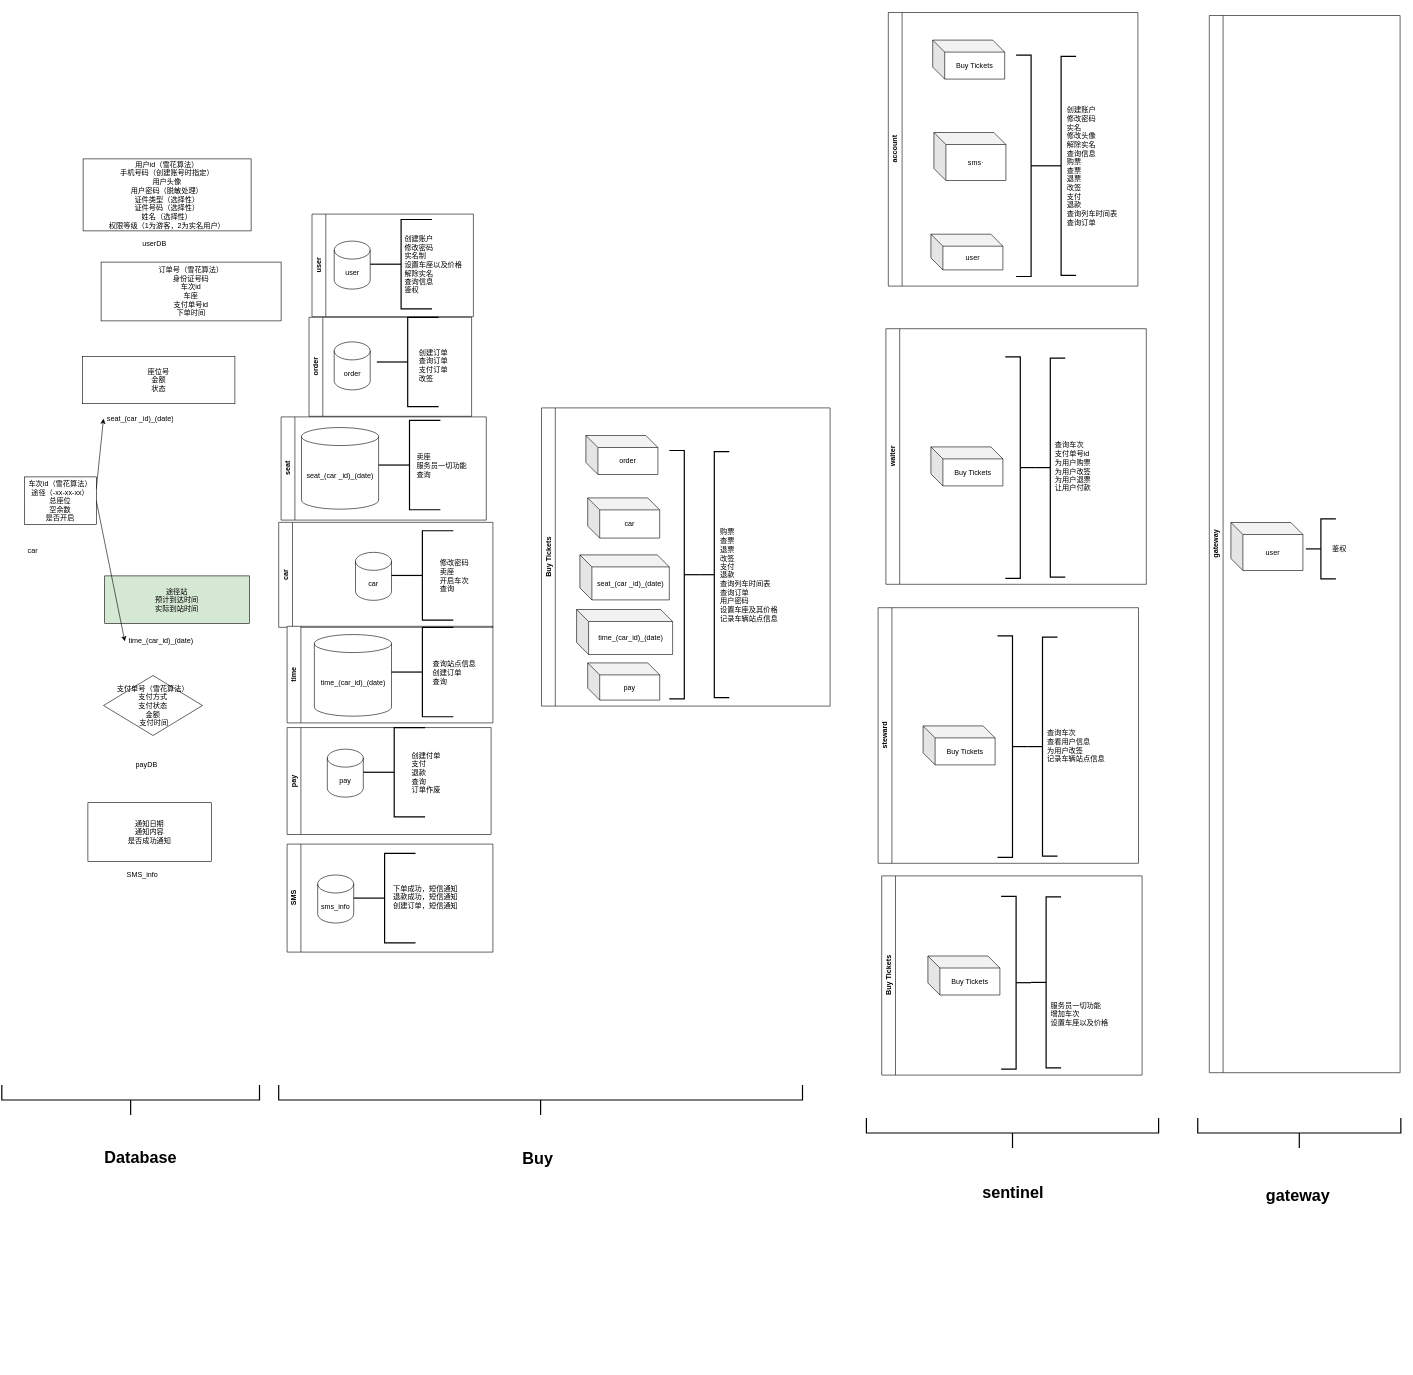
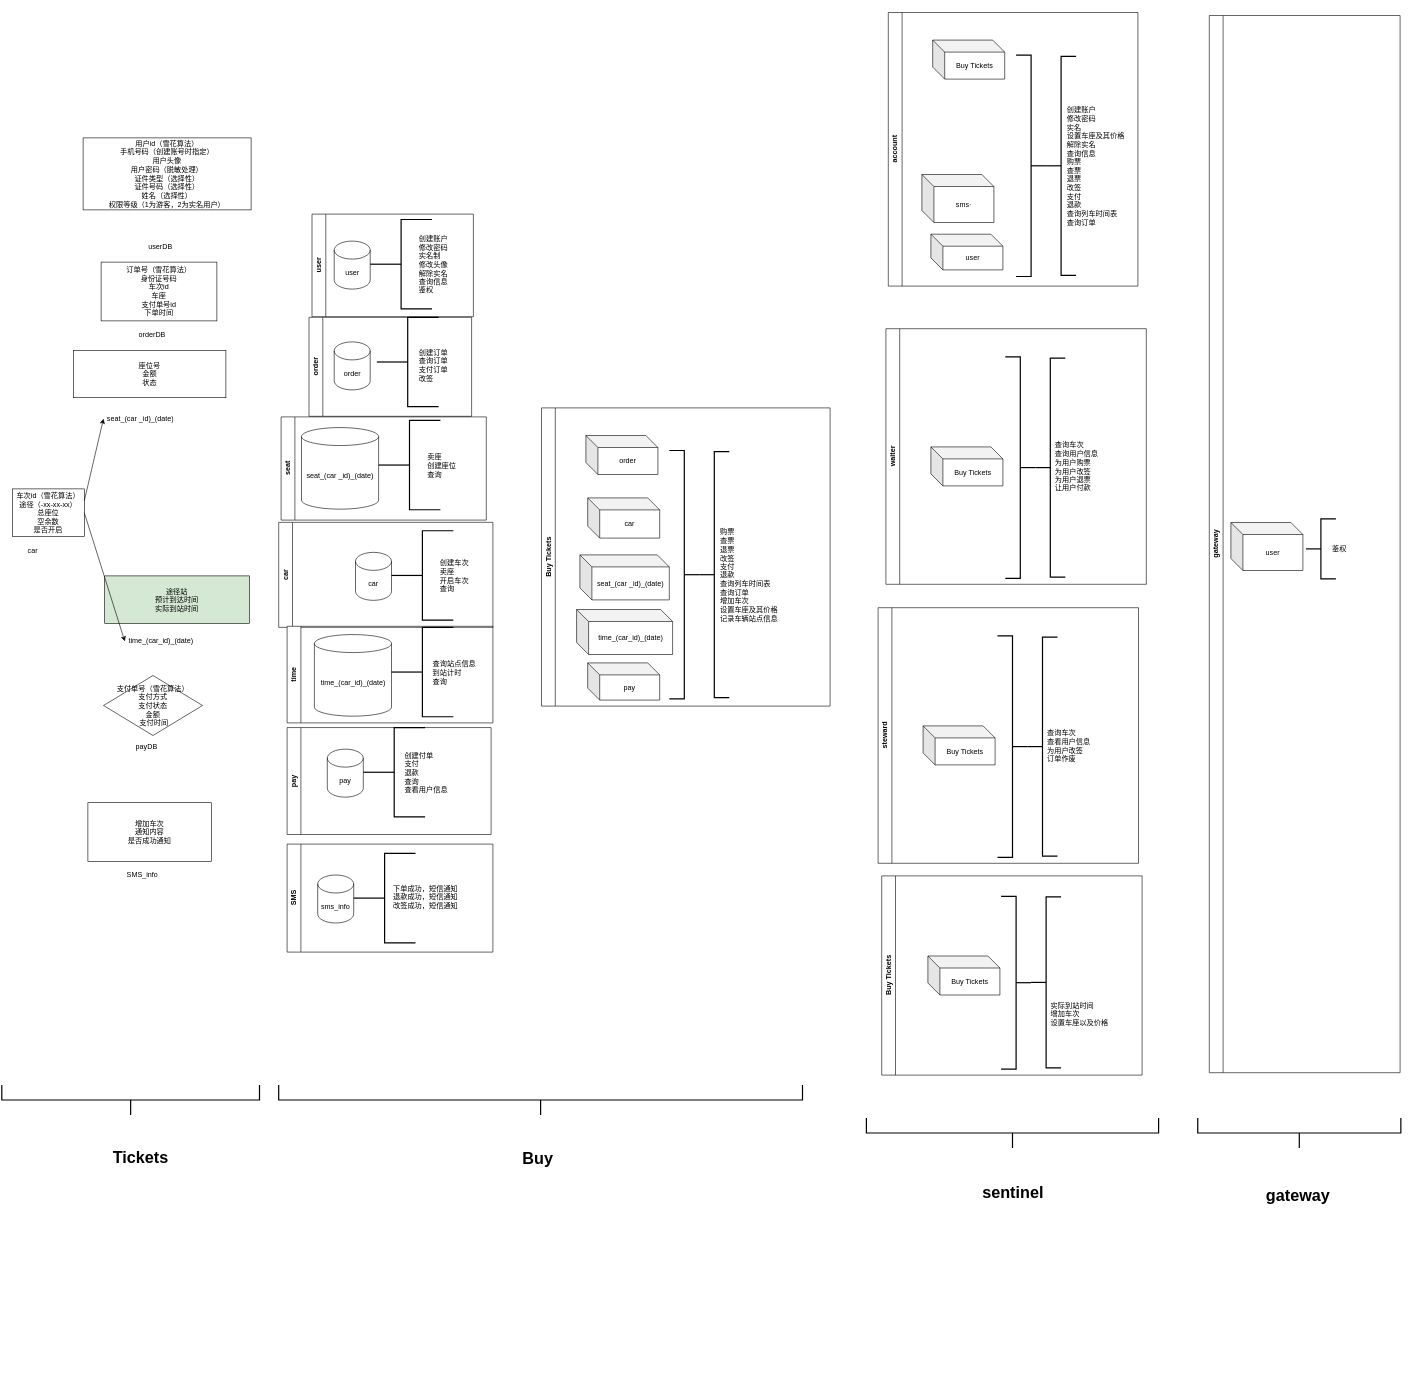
(970, 156) -> (958, 198)
(1092, 166) -> (1096, 166)
(167, 195) -> (167, 174)
(163, 243) -> (169, 246)
(434, 264) -> (434, 264)
(191, 291) -> (159, 291)
none -> (159, 335)
(159, 380) -> (150, 374)
(442, 465) -> (442, 465)
(1073, 467) -> (1077, 467)
(60, 501) -> (48, 513)
(749, 575) -> (749, 575)
(455, 576) -> (455, 576)
(455, 672) -> (455, 672)
(1076, 746) -> (1069, 746)
(156, 765) -> (156, 747)
(426, 773) -> (426, 773)
(150, 832) -> (150, 832)
(426, 897) -> (426, 897)
(1080, 1014) -> (1080, 1014)
(141, 1158) -> (141, 1158)
